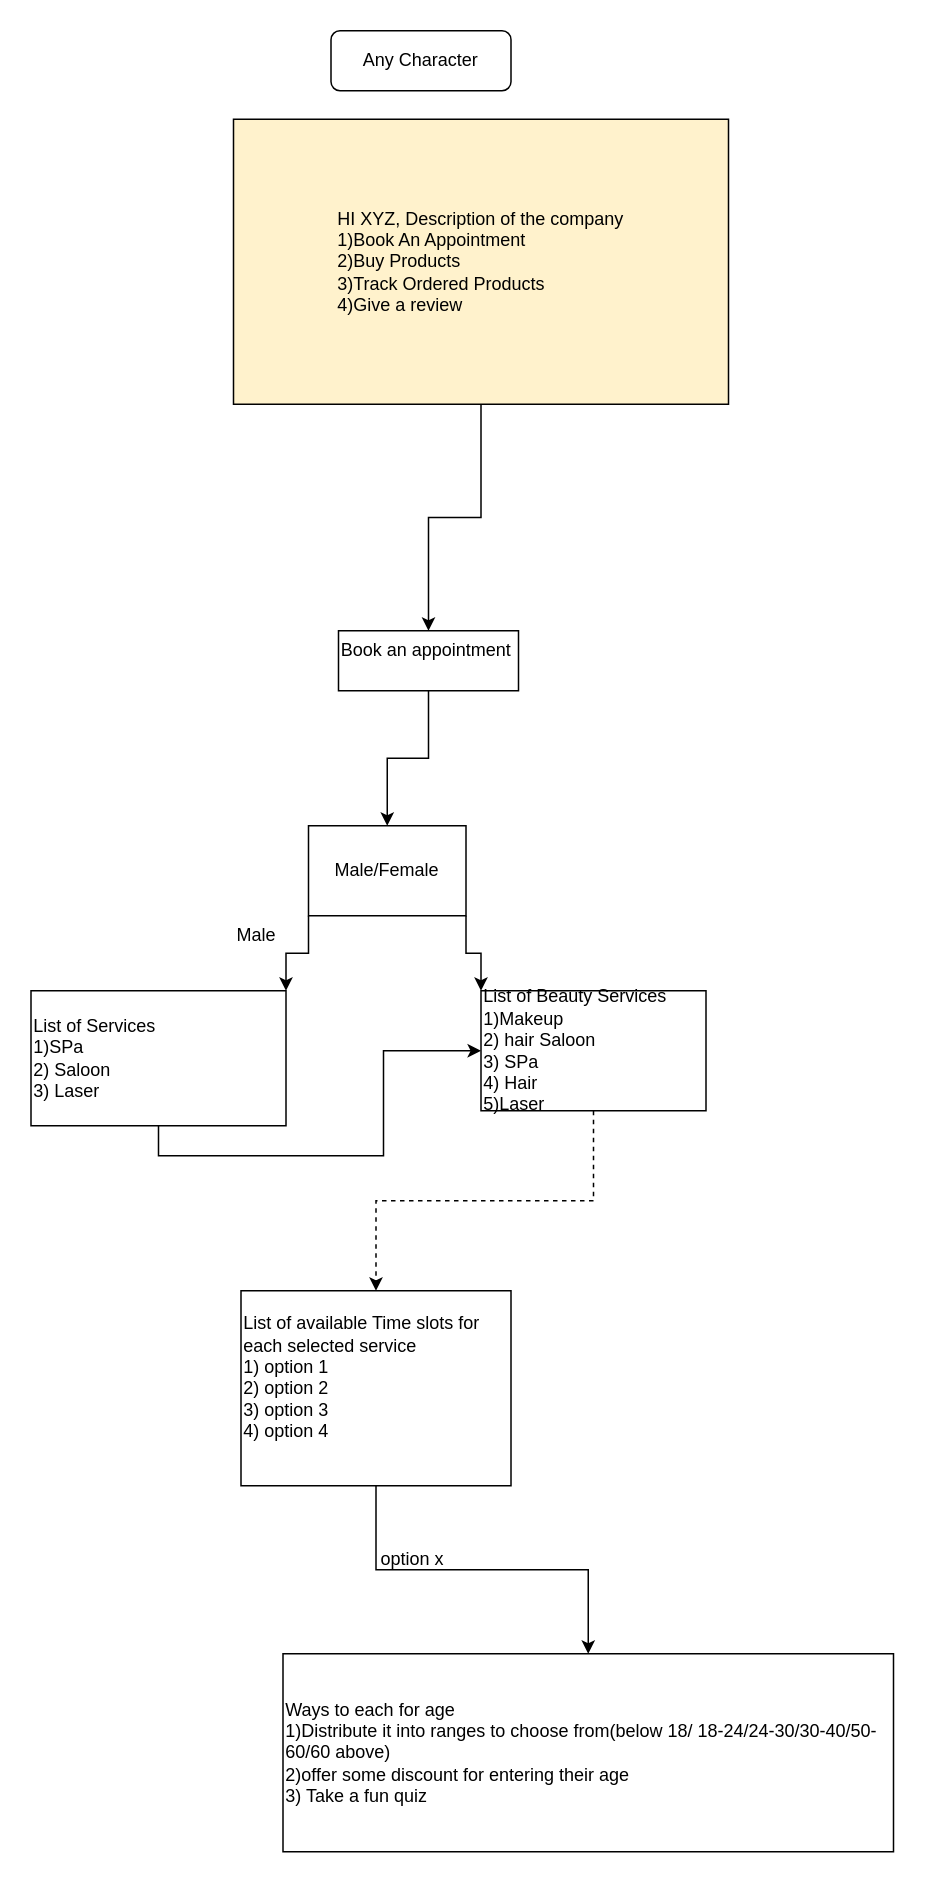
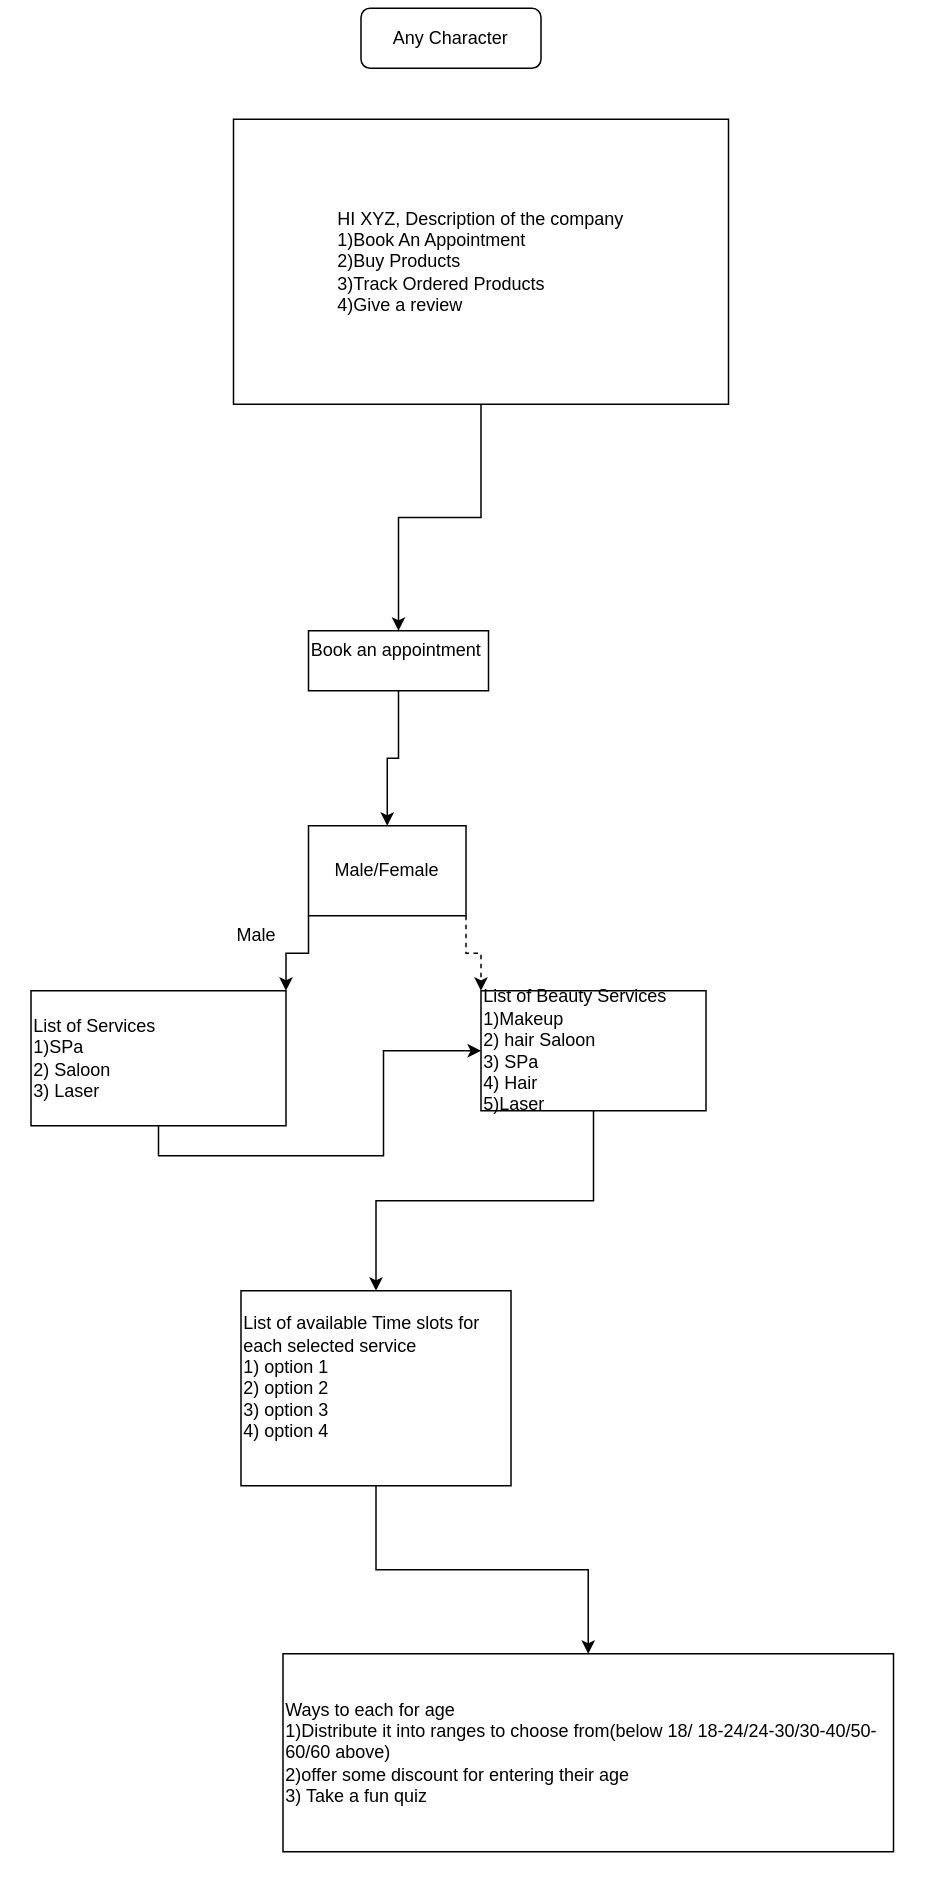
(421, 61) -> (451, 38)
(481, 262) -> (481, 262)
(428, 661) -> (398, 661)
(469, 953) -> (469, 953)
(489, 1201) -> (489, 1201)
(412, 1559) -> none
